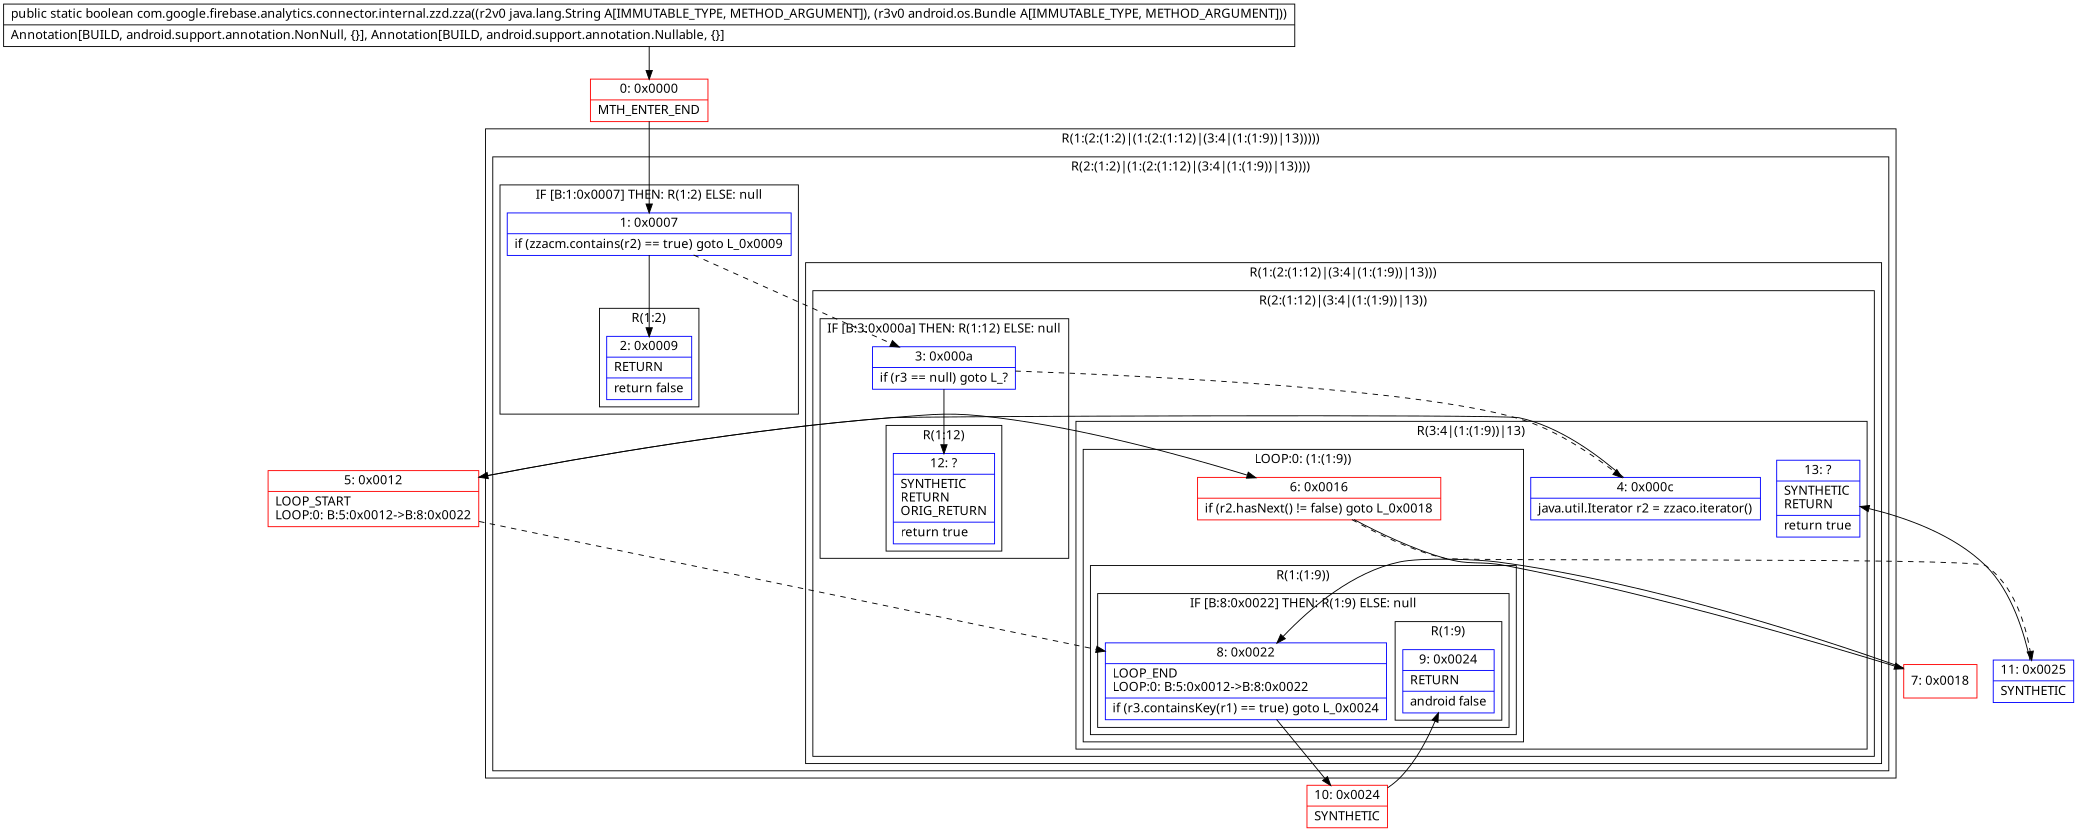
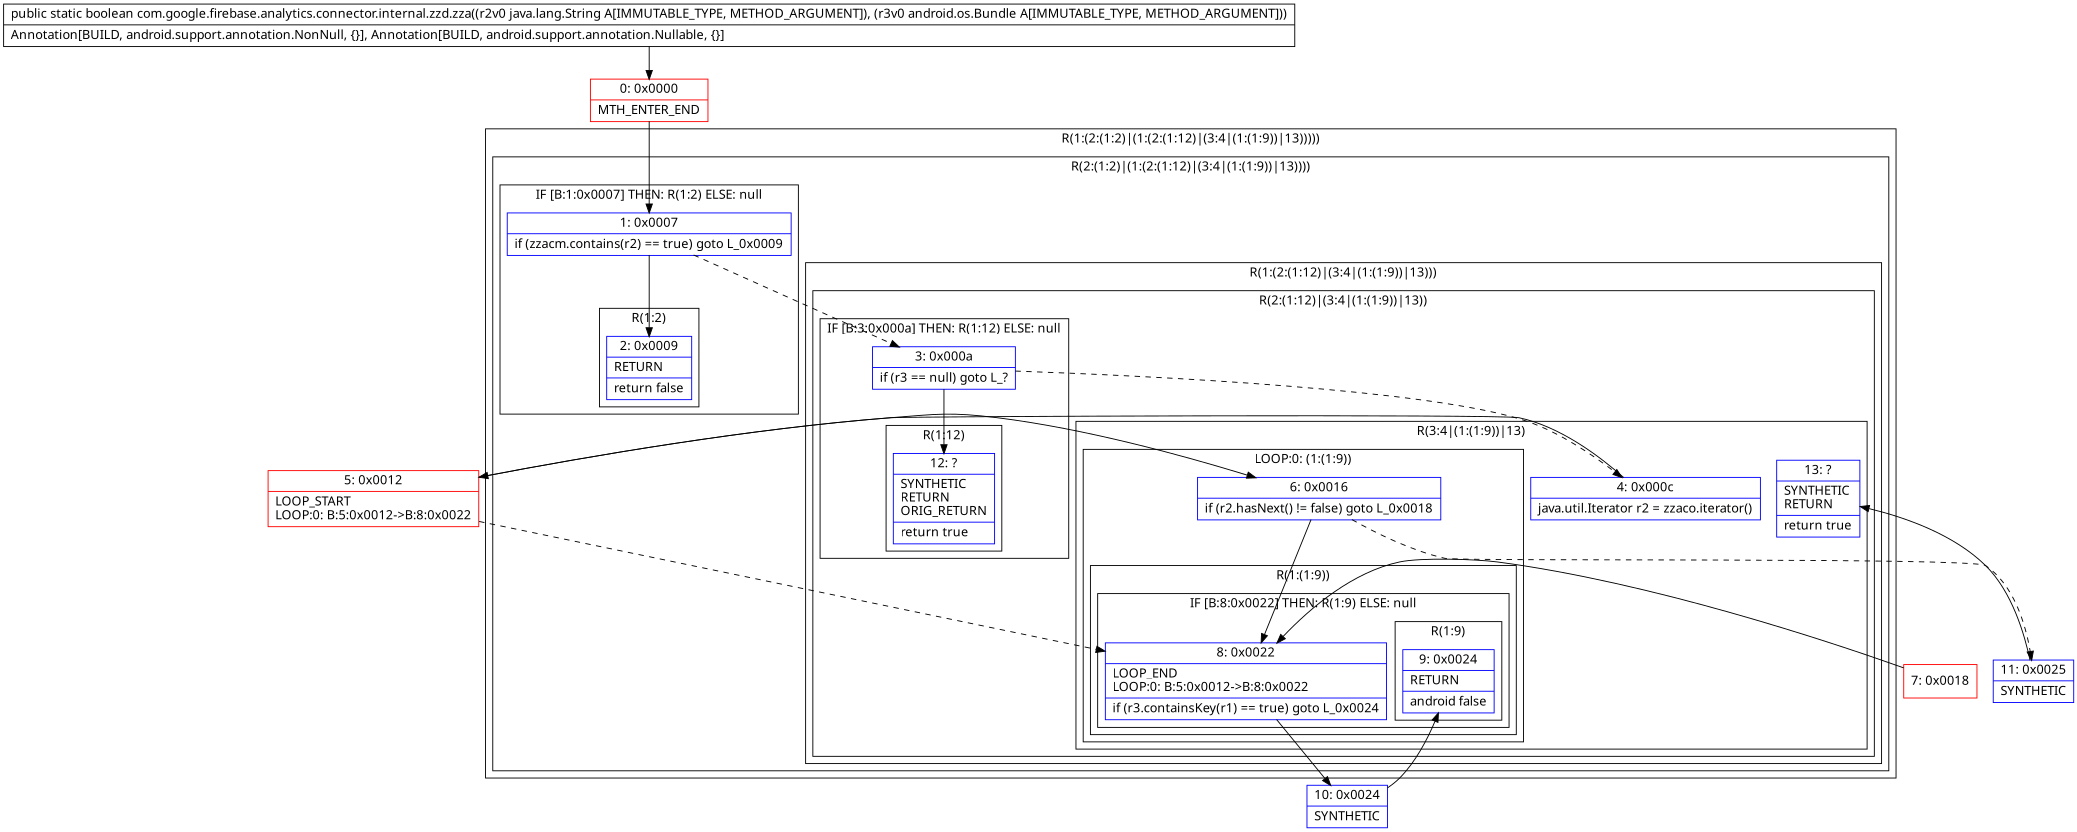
(1319, 499) -> (1319, 499)
(1624, 591) -> (1288, 577)
(1347, 807) -> (1347, 807)
